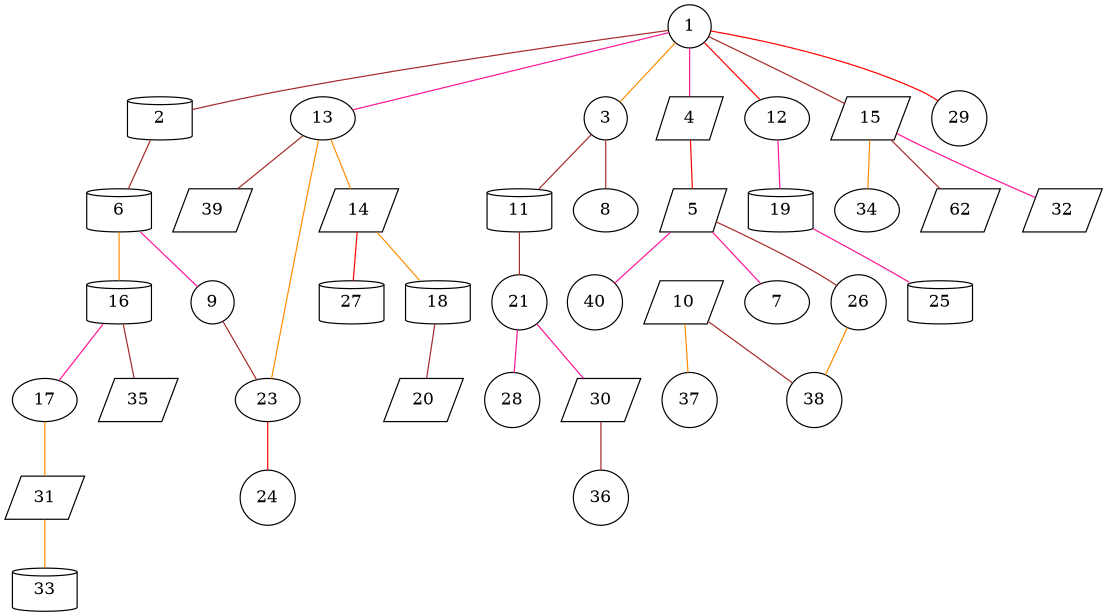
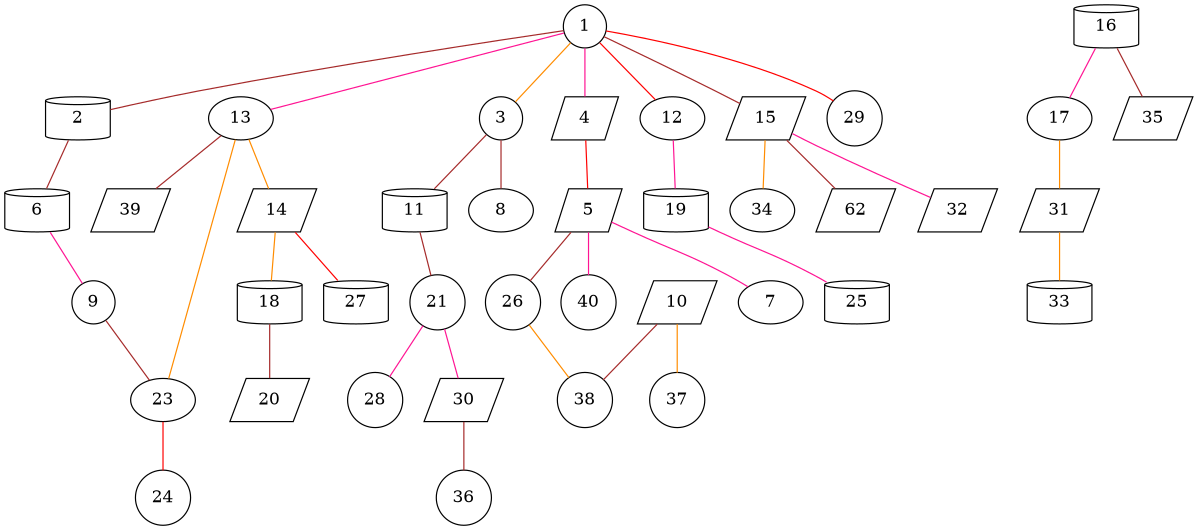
(119, 256) -> none
